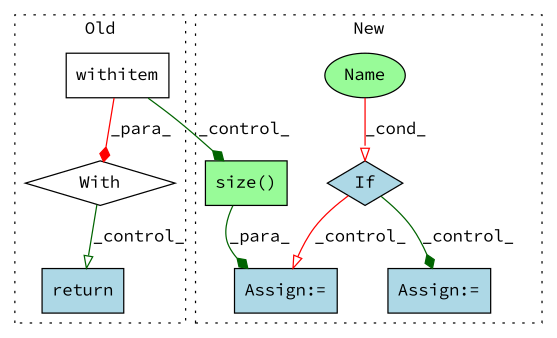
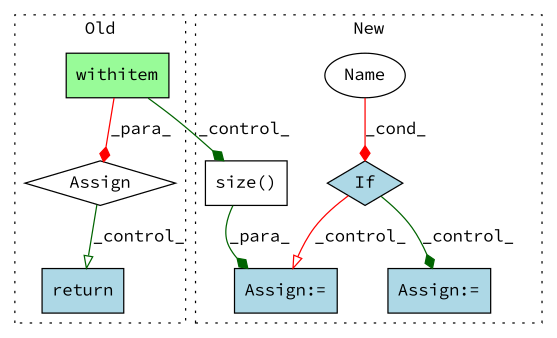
(118, 75) -> (118, 75)
(365, 75) -> (365, 75)
(365, 122) -> (365, 122)
(100, 183) -> (100, 183)
(246, 183) -> (246, 183)
